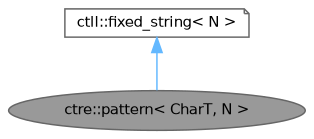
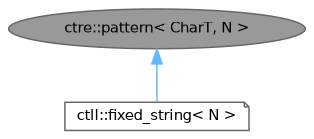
(157, 72) -> (157, 83)
